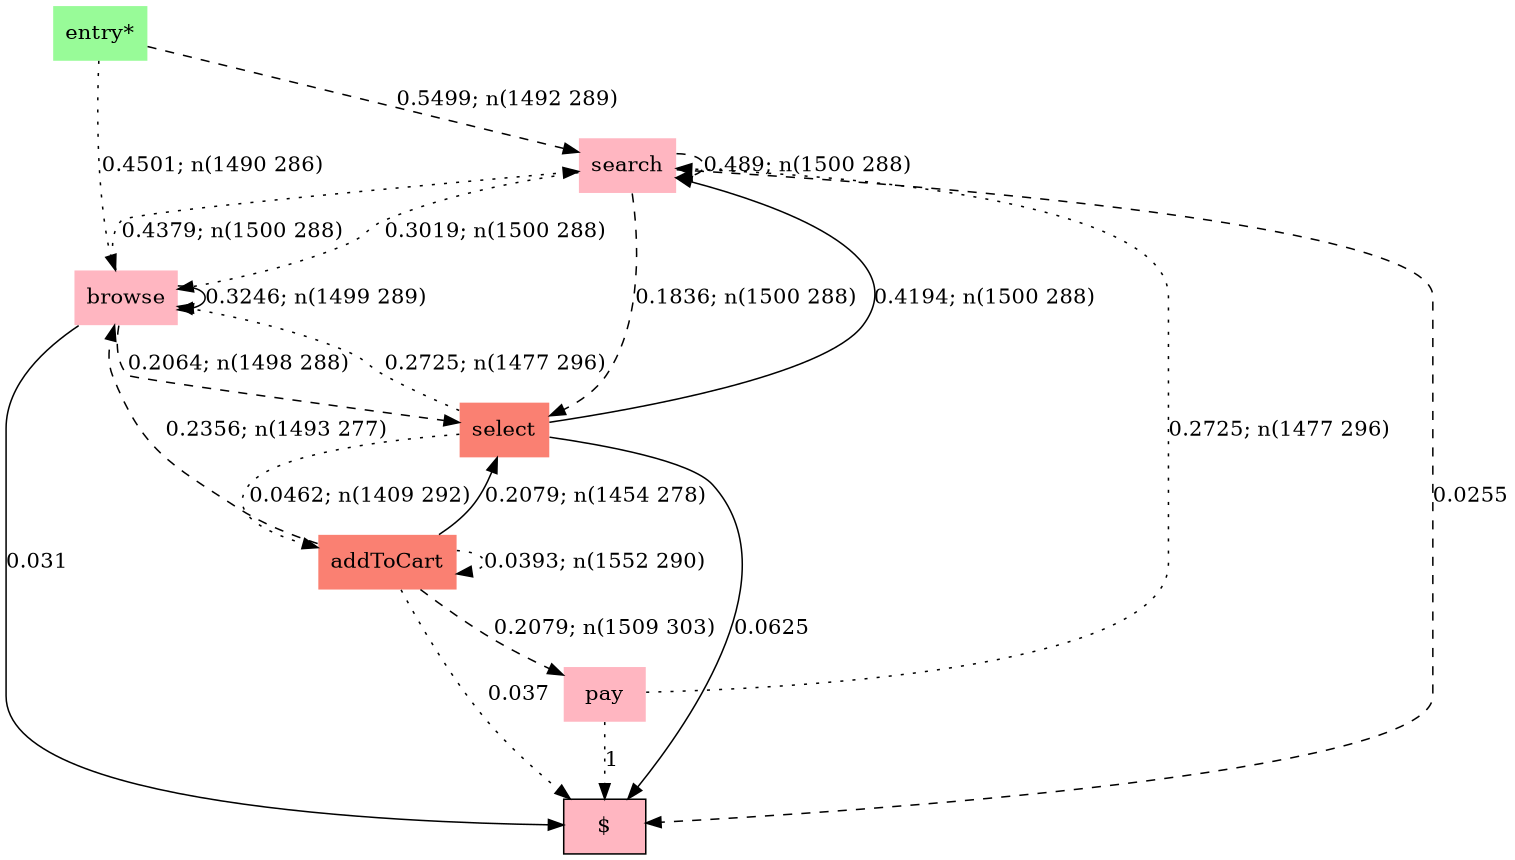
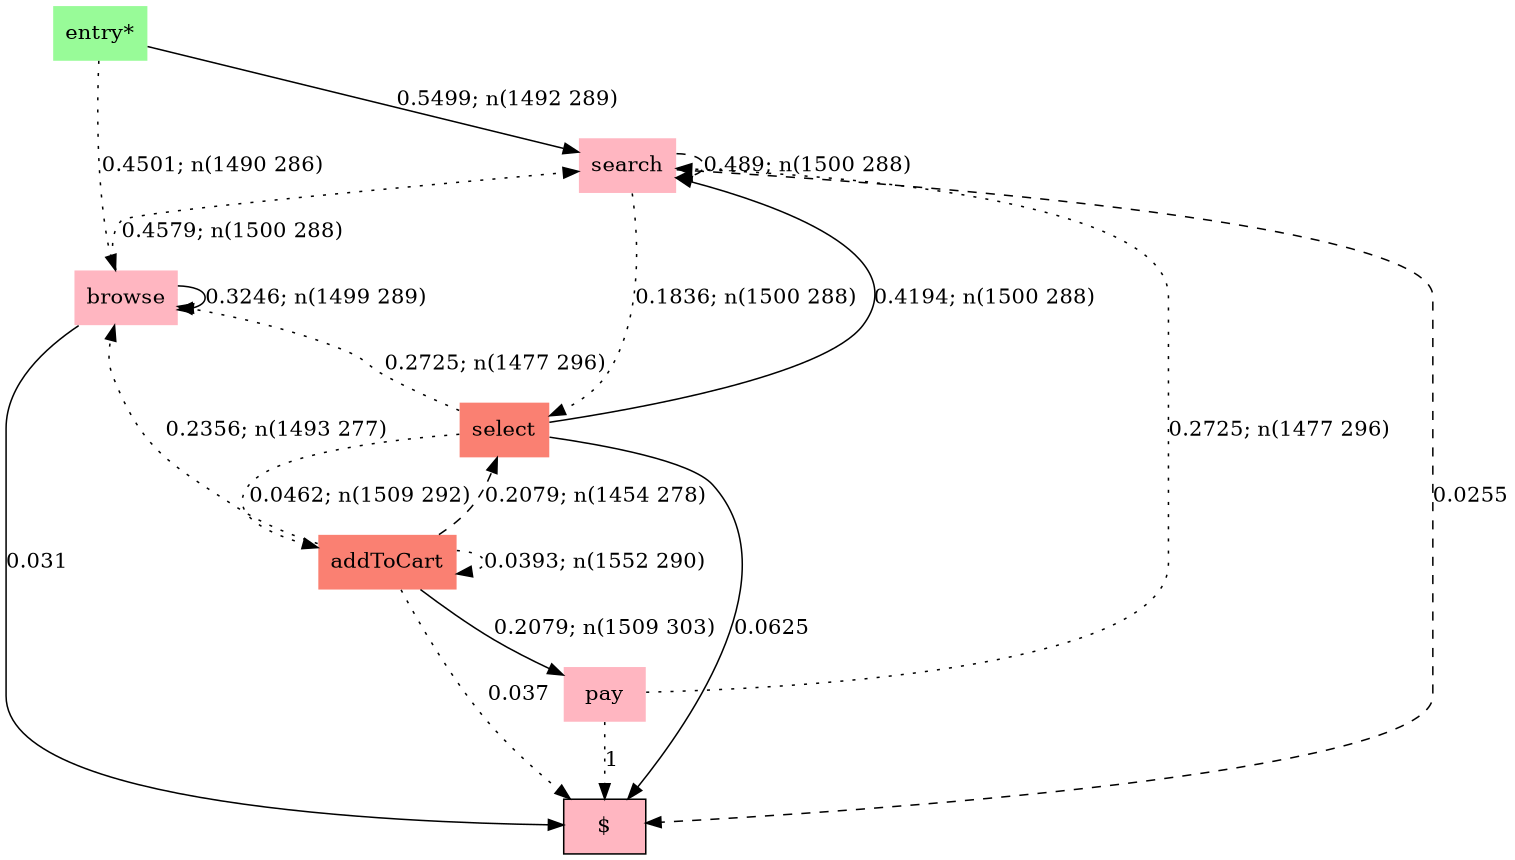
(356, 97) -> (356, 97)
(383, 221) -> none
(232, 232) -> (232, 232)
(630, 314) -> (630, 314)
(260, 395) -> none
(182, 470) -> (182, 470)
(360, 496) -> (360, 496)
(471, 508) -> (471, 508)
(483, 633) -> (483, 633)
